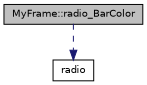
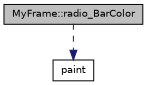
(73, 70) -> (73, 70)
